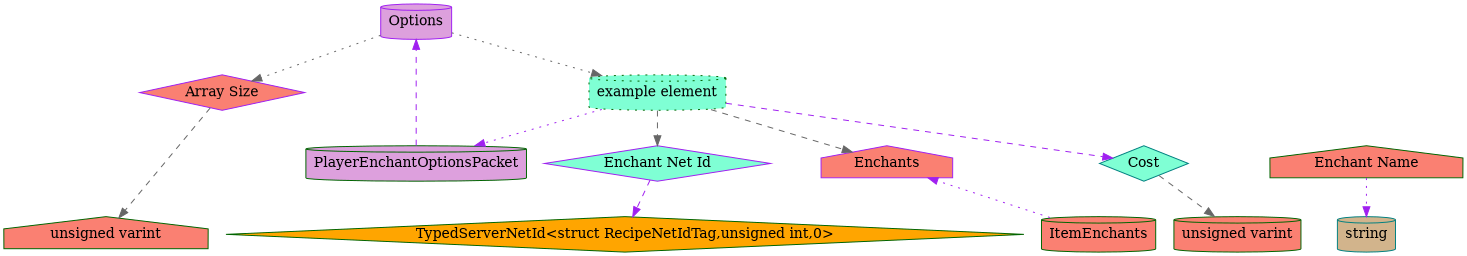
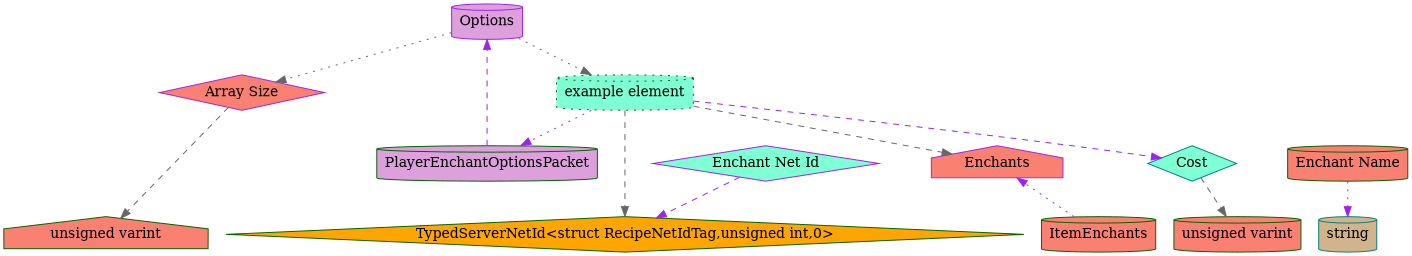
(657, 123) -> (625, 158)
(1366, 163) -> (1348, 163)
